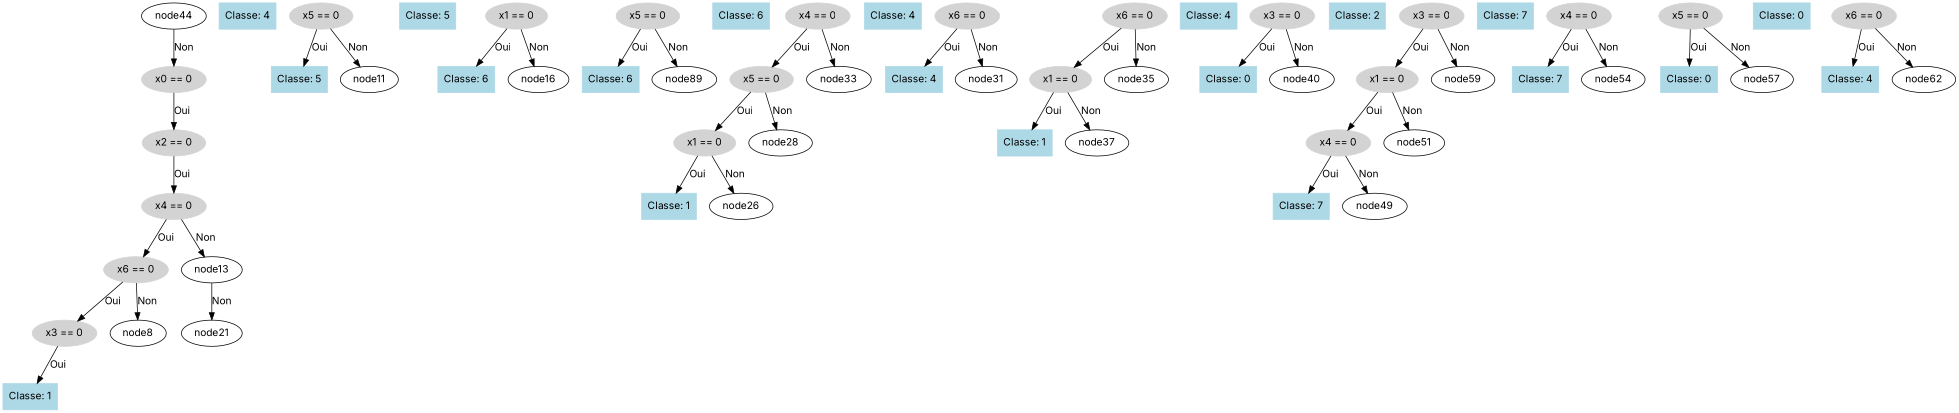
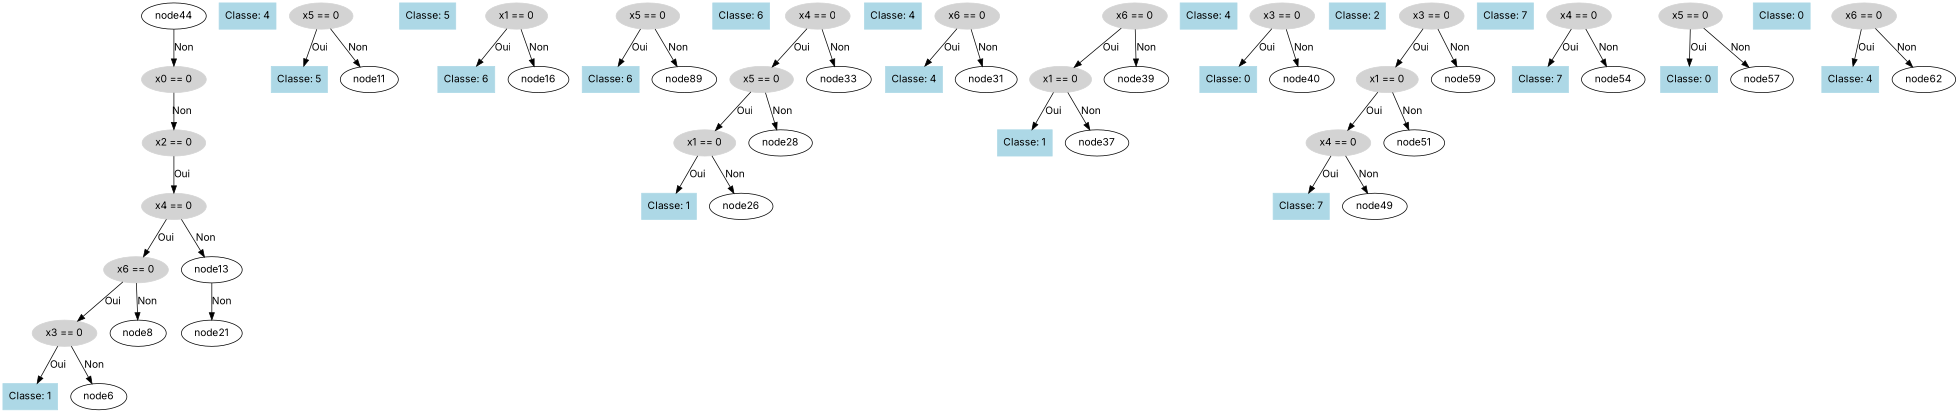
(1136, 79) -> (1136, 79)
(182, 111) -> (182, 111)
none -> (99, 397)
